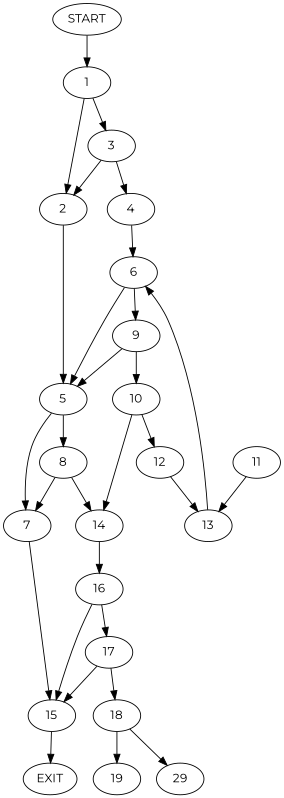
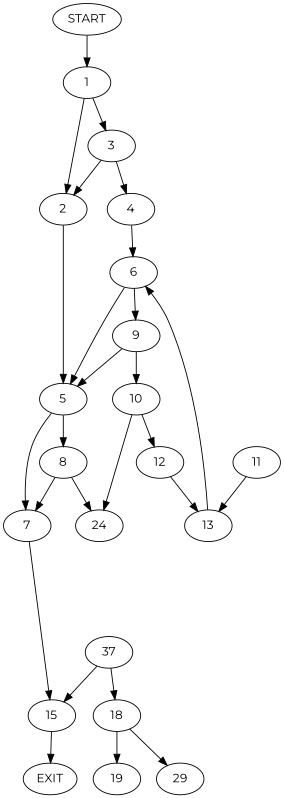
(99, 526) -> (99, 526)
(99, 589) -> none
(109, 652) -> (109, 652)
